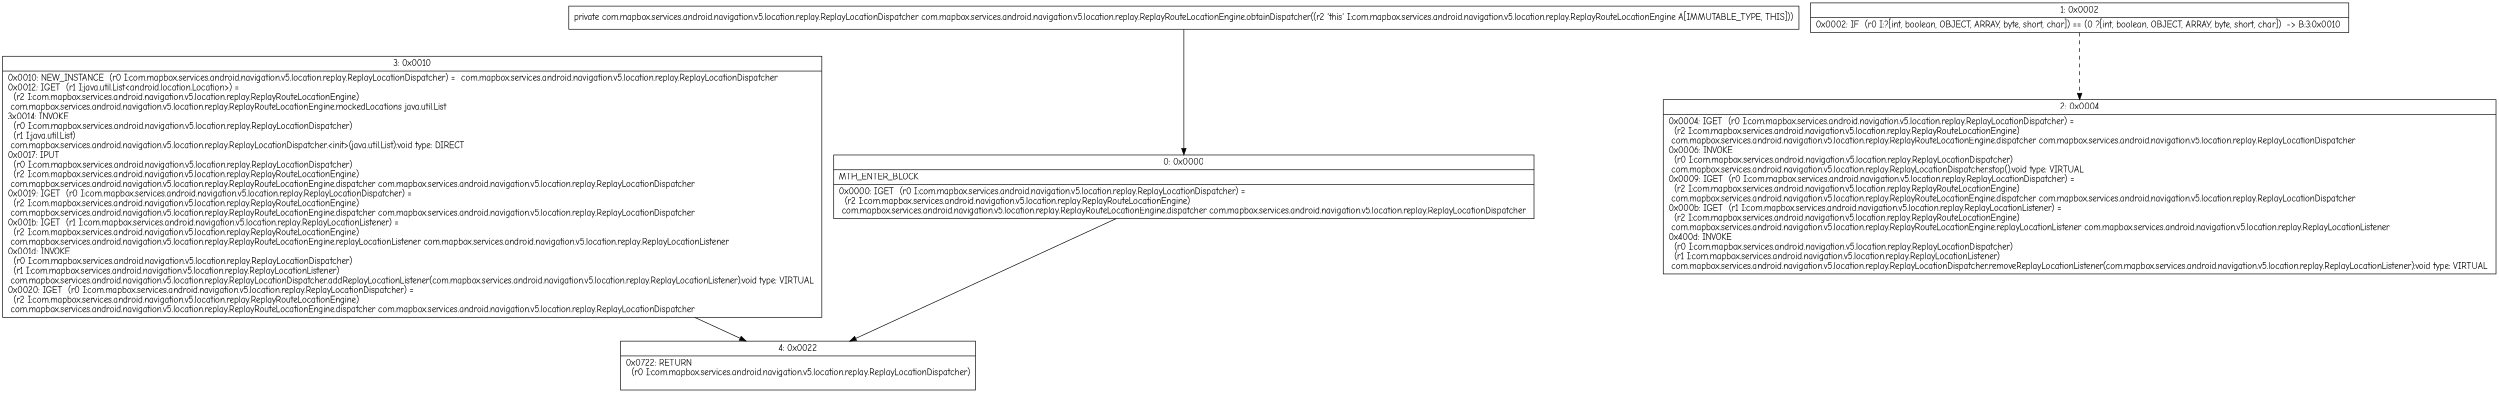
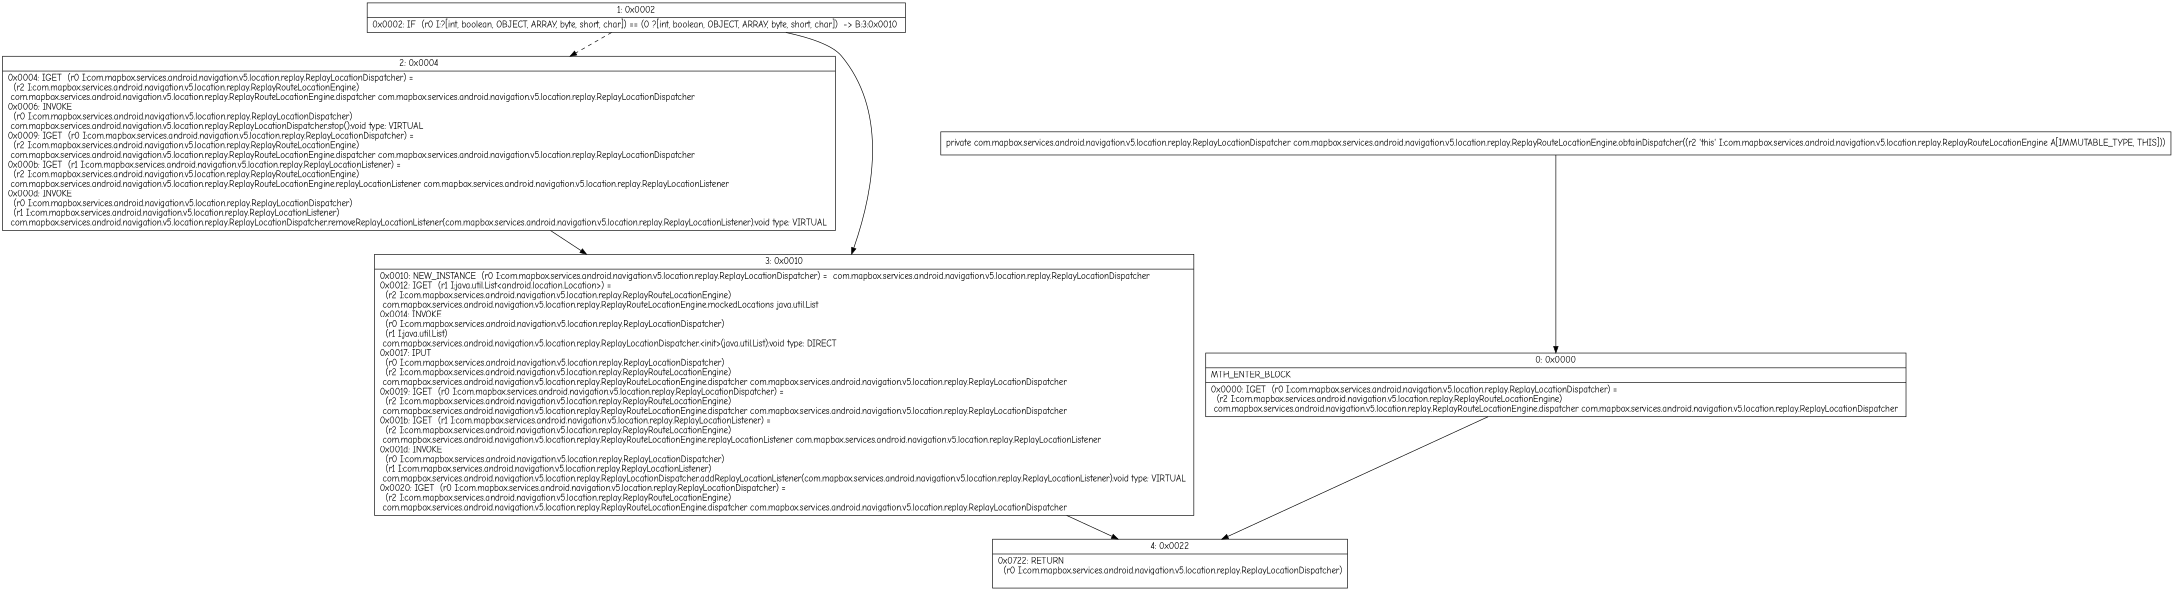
(41, 117) -> (414, 315)
none -> (870, 119)
(1703, 237) -> (43, 194)
none -> (566, 241)
